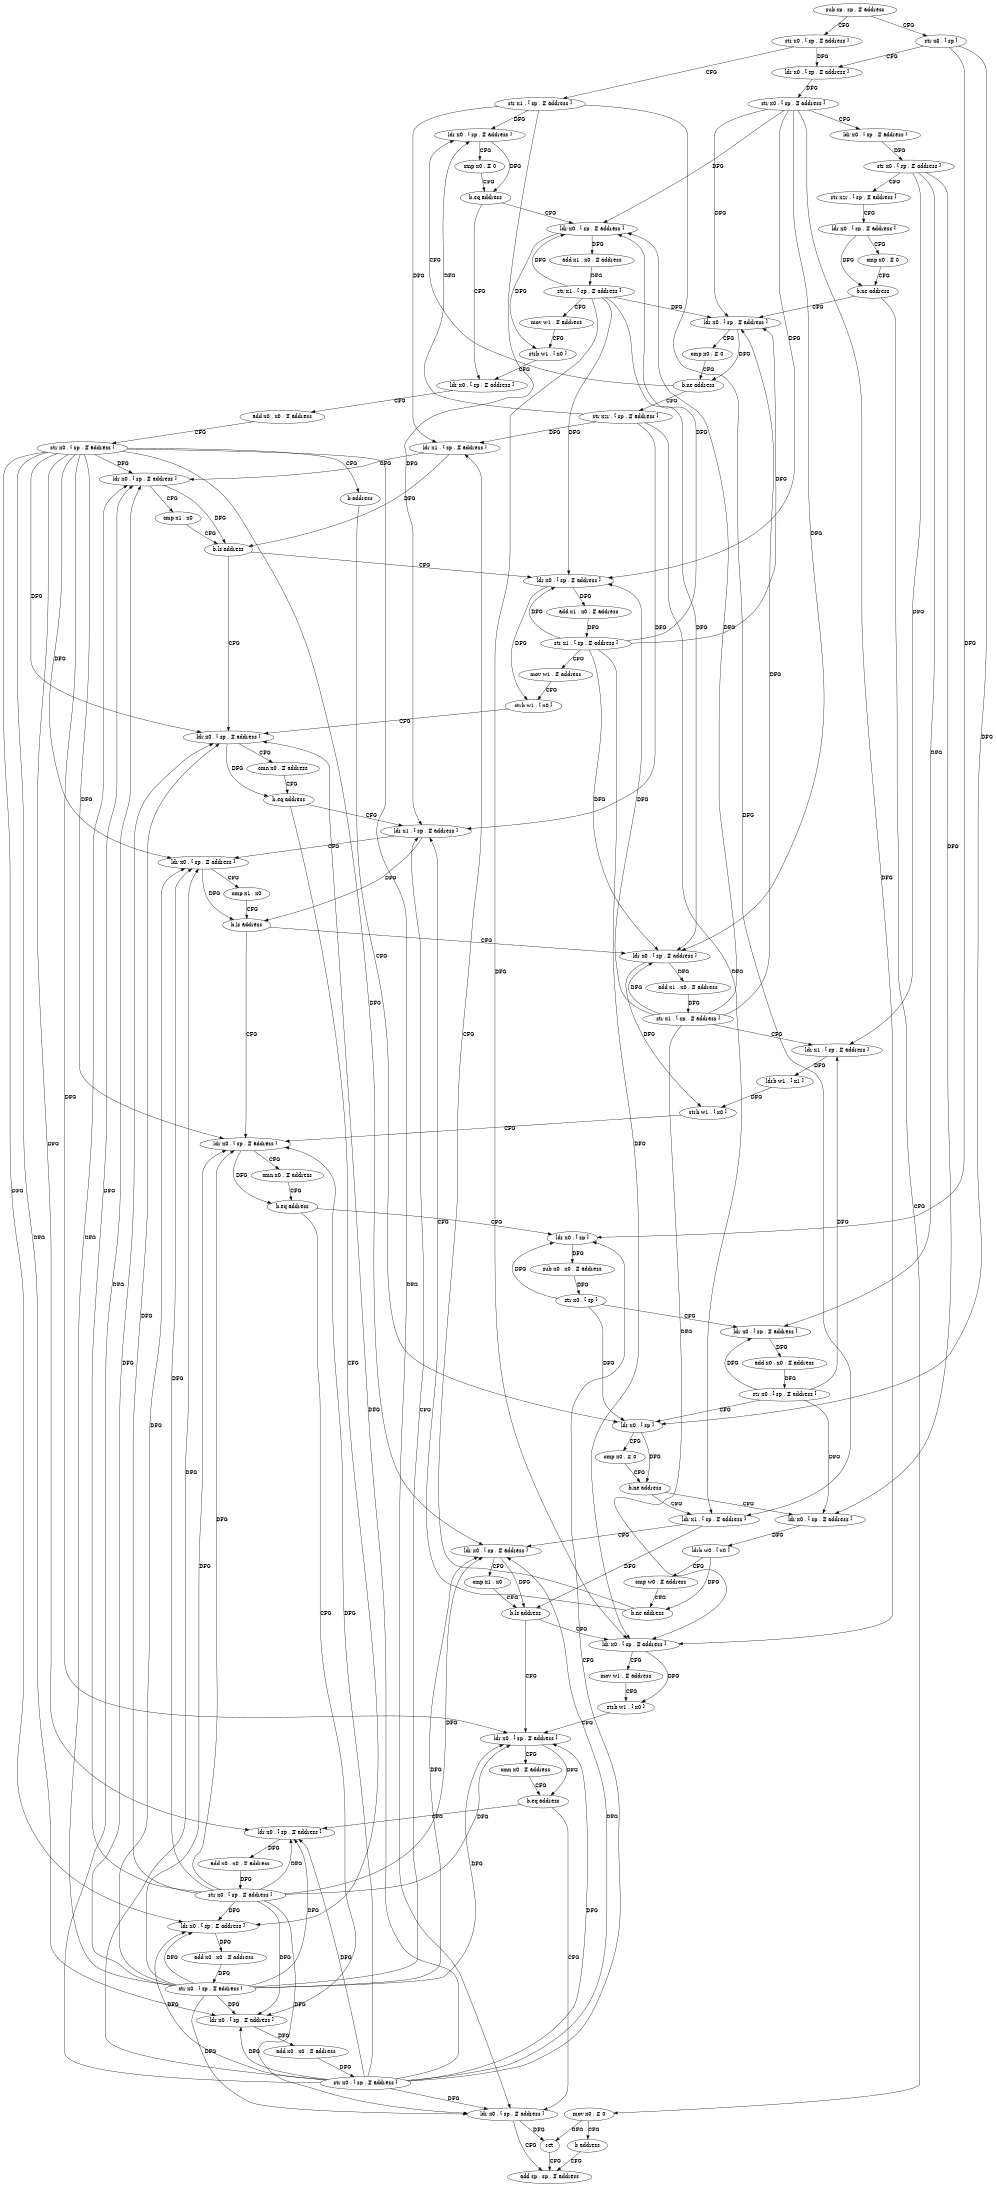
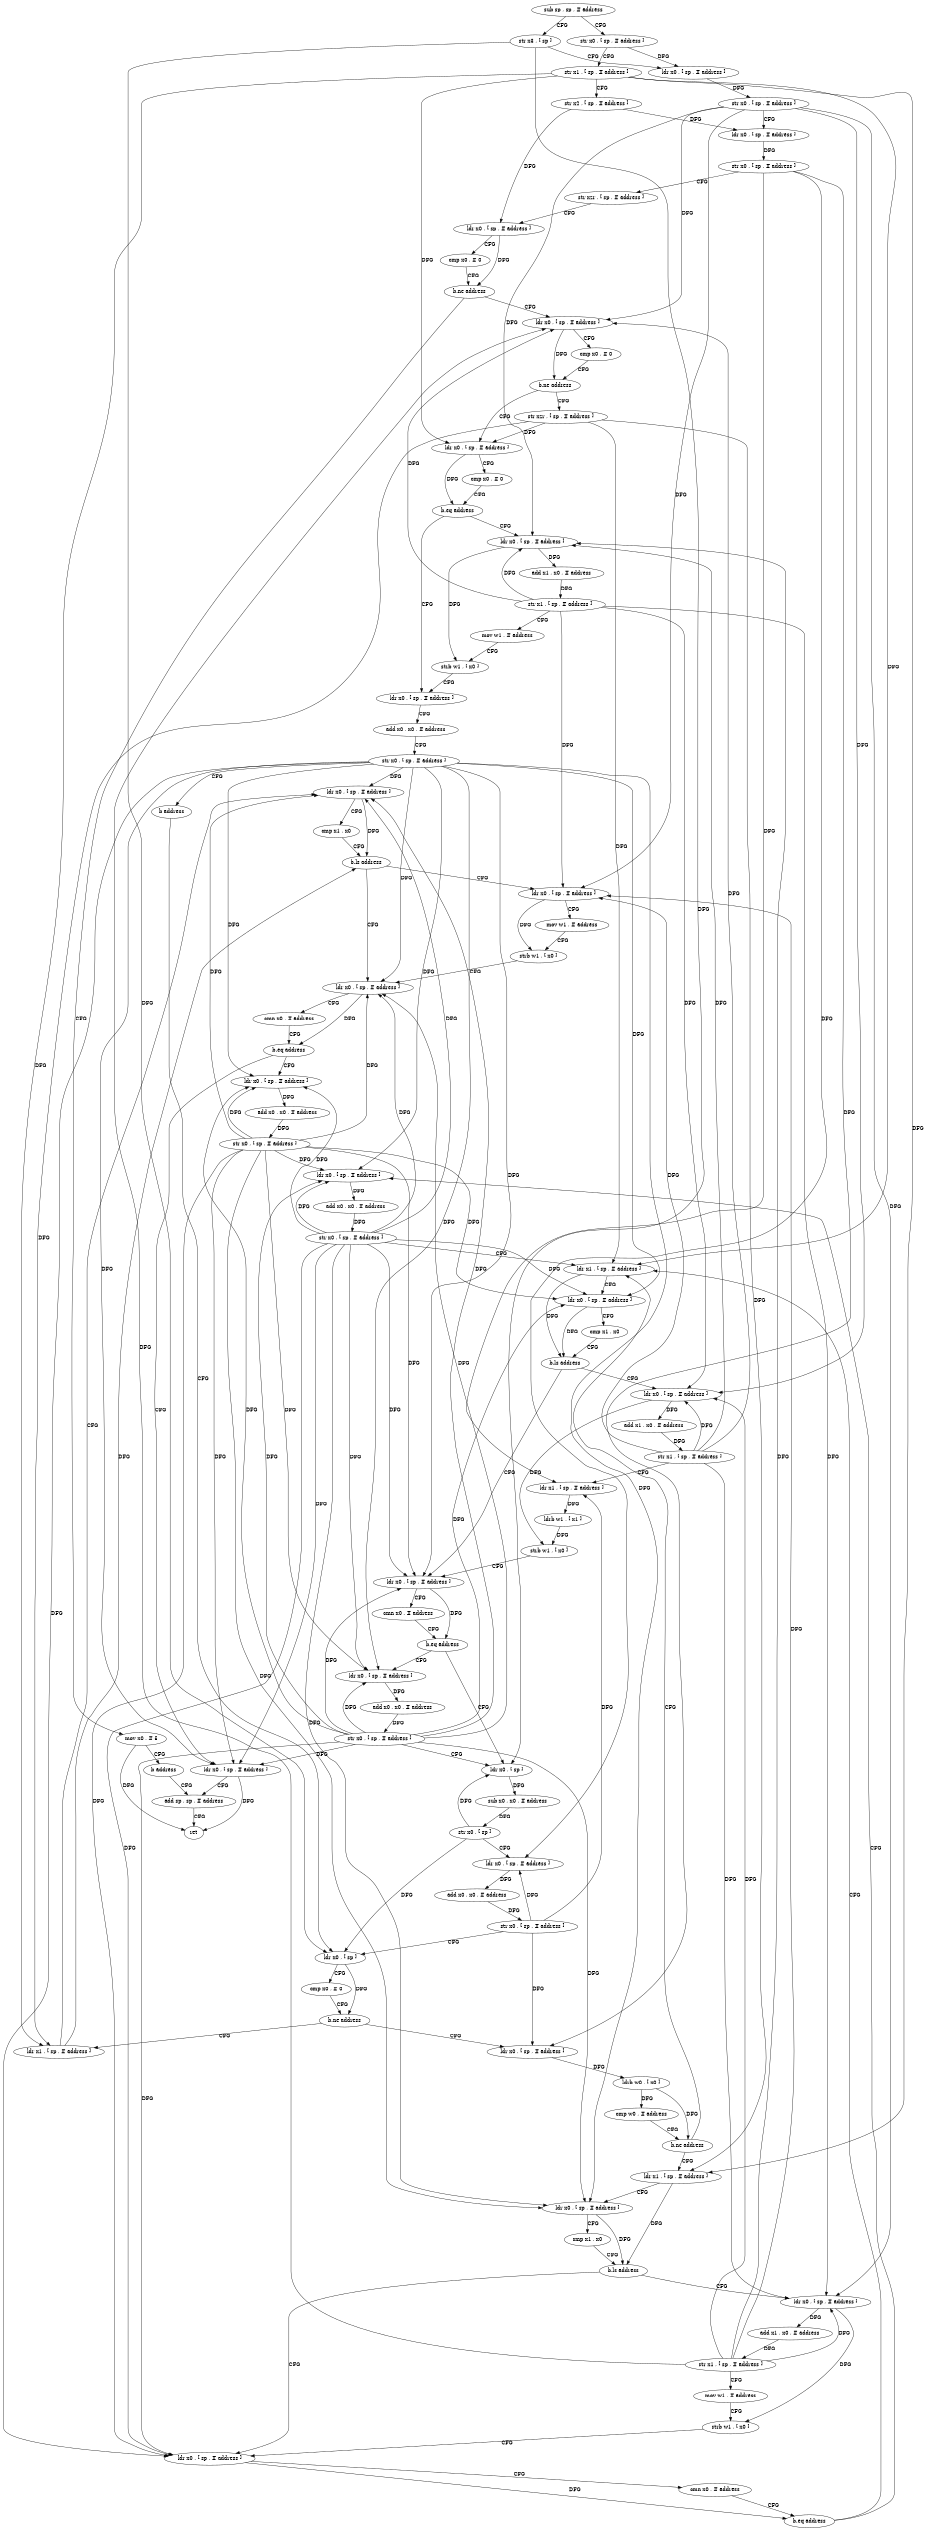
none -> (596, 104)
(699, 1567) -> (647, 2099)
(589, 2114) -> (141, 1739)
(550, 2160) -> (194, 1815)
